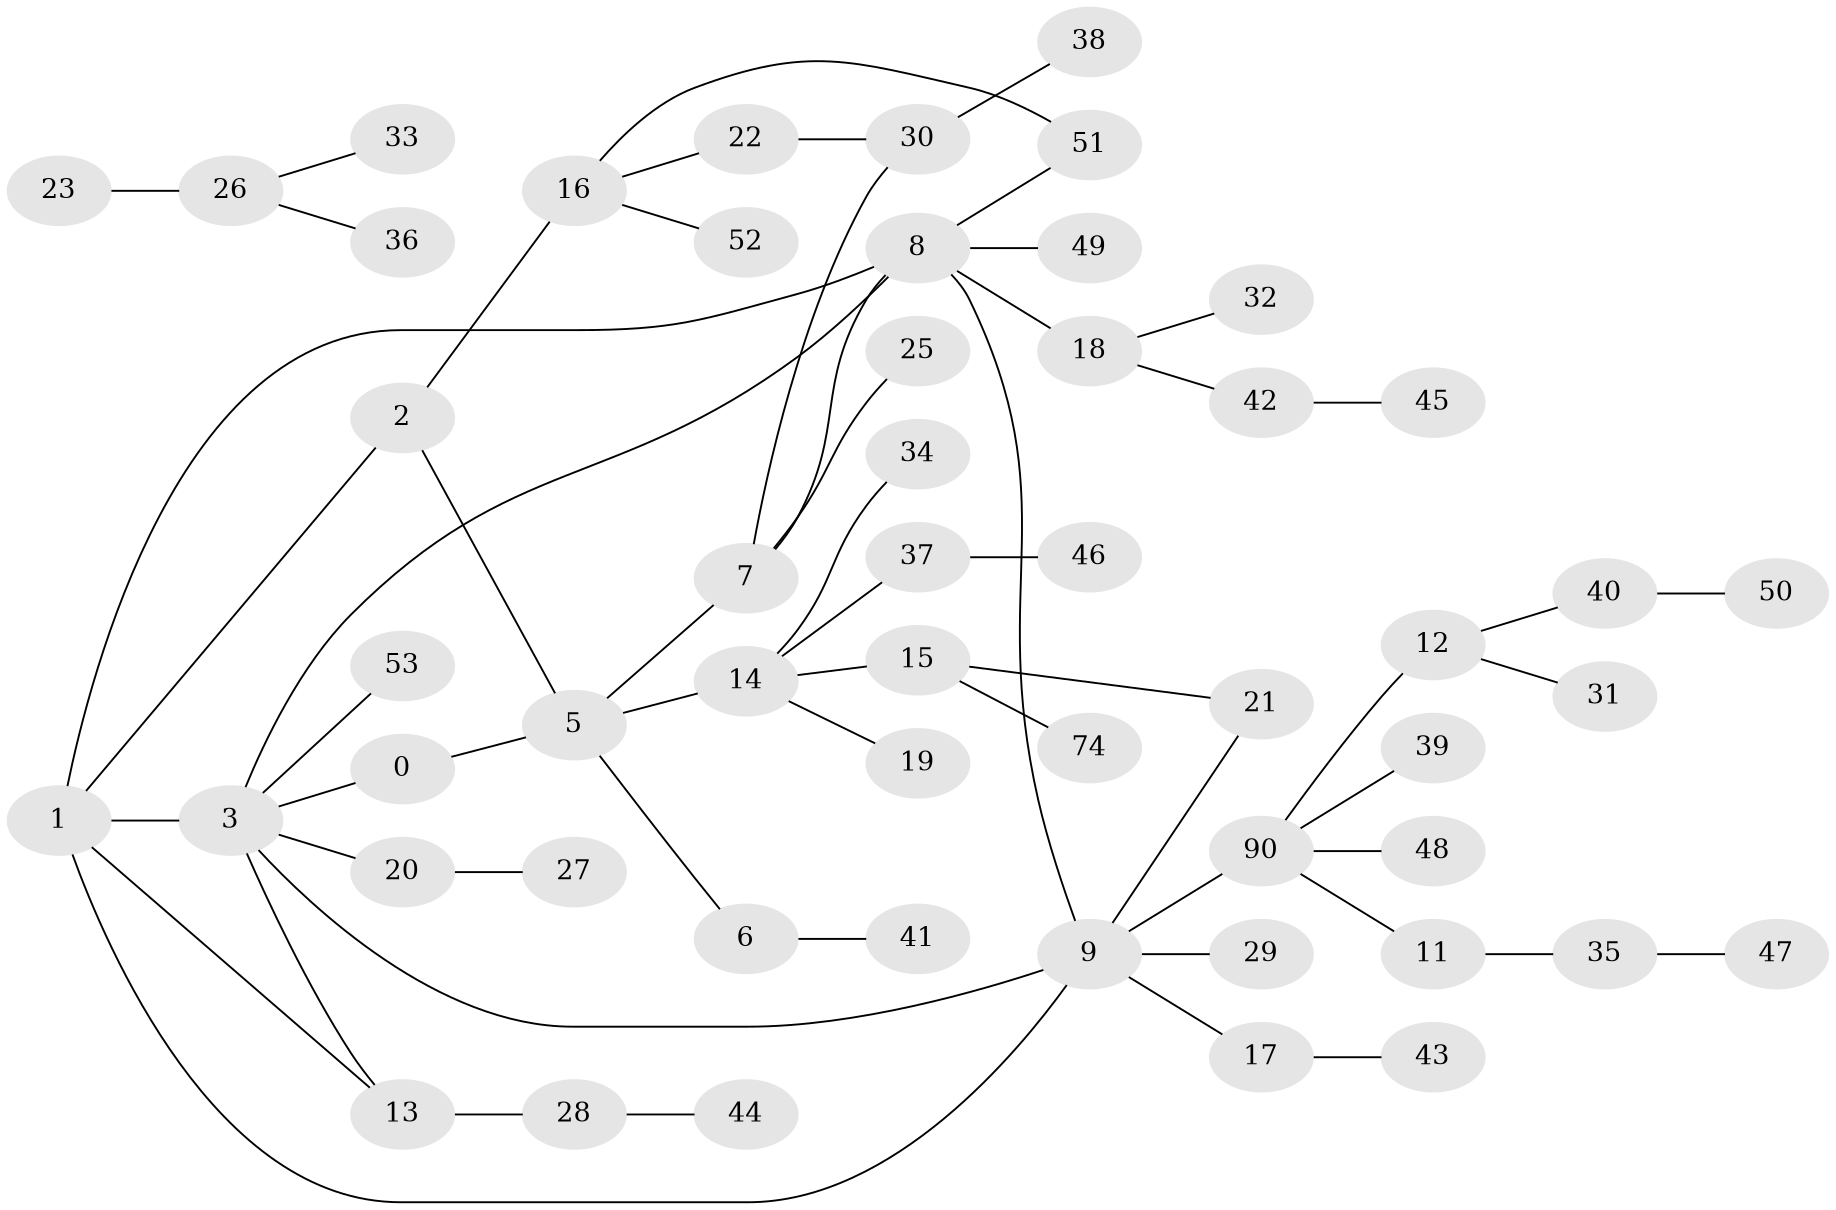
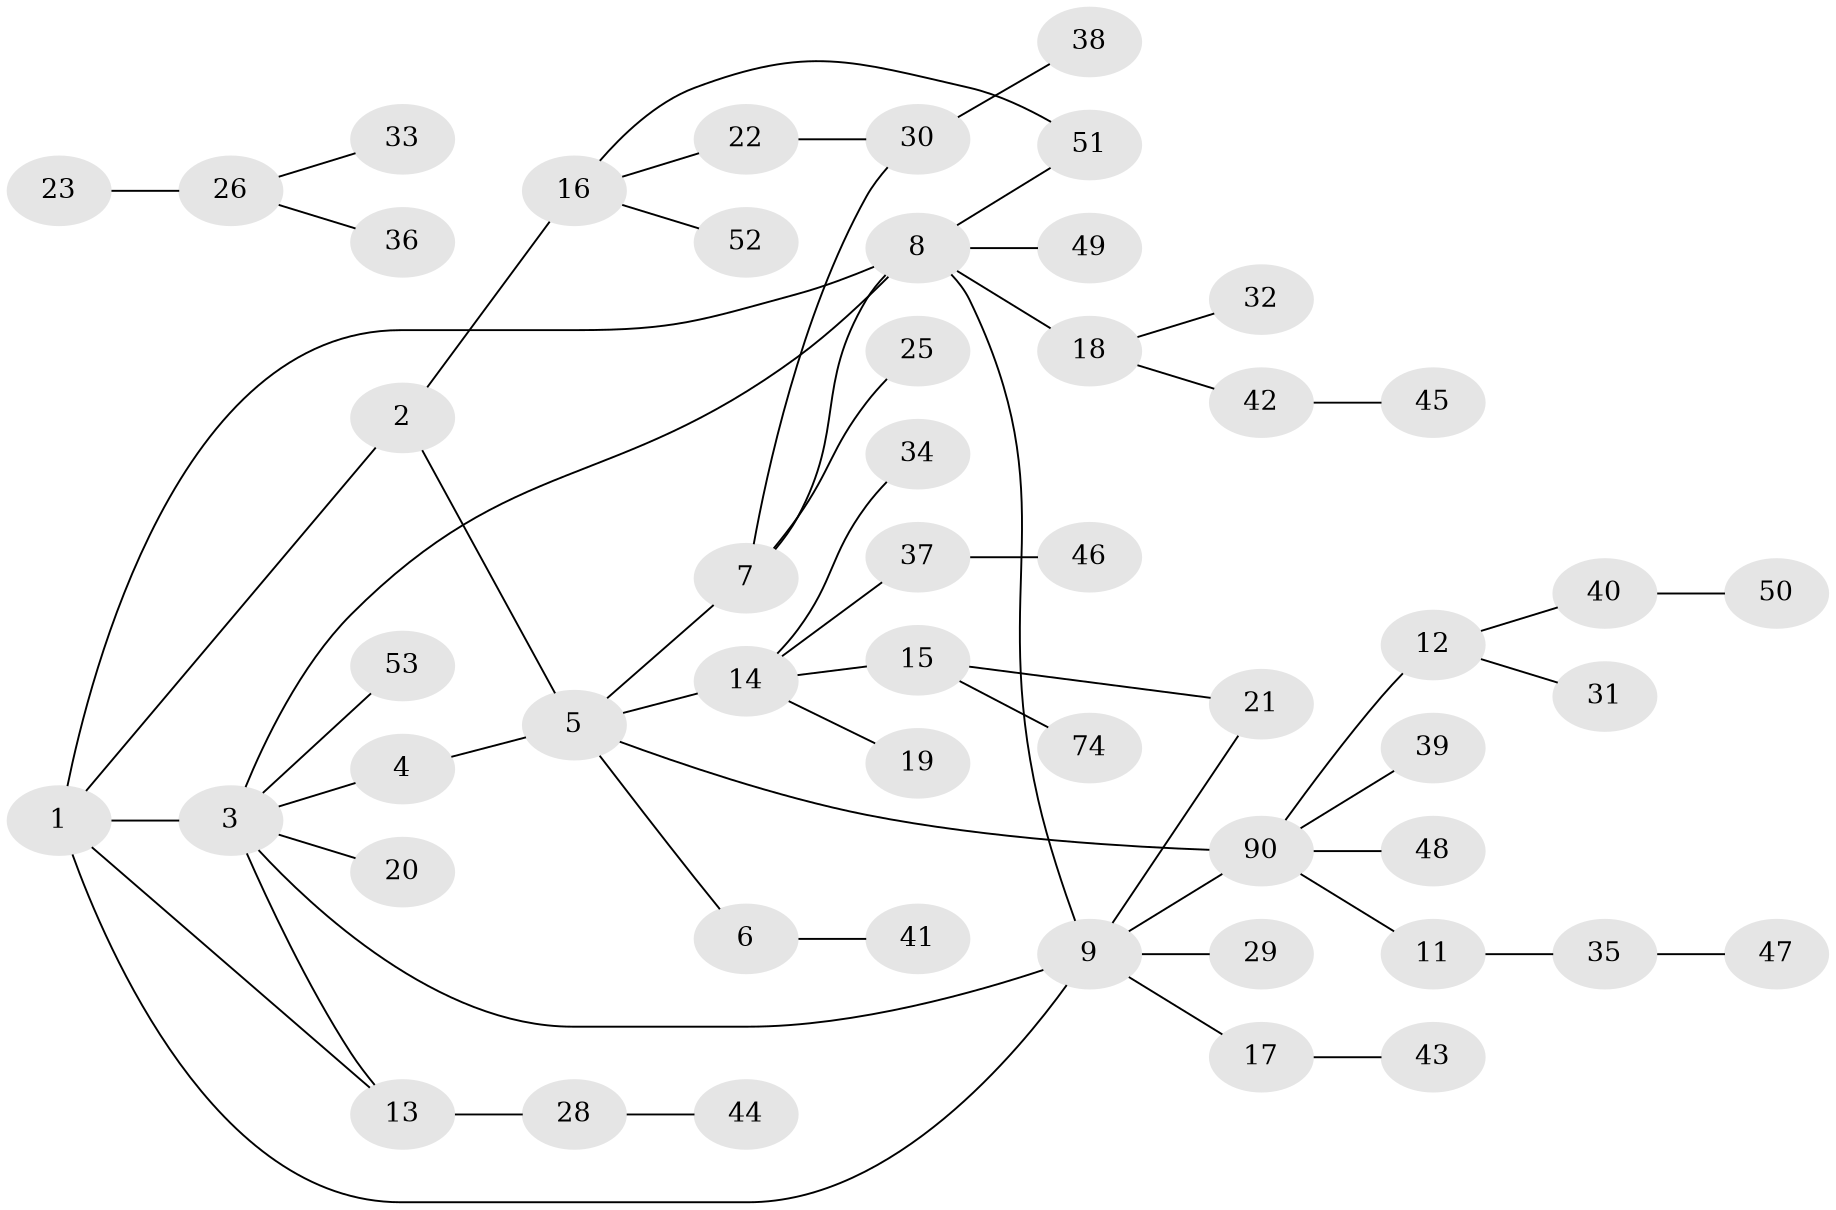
(403, 769) -> (403, 769)
none -> (910, 823)
(574, 872) -> none
